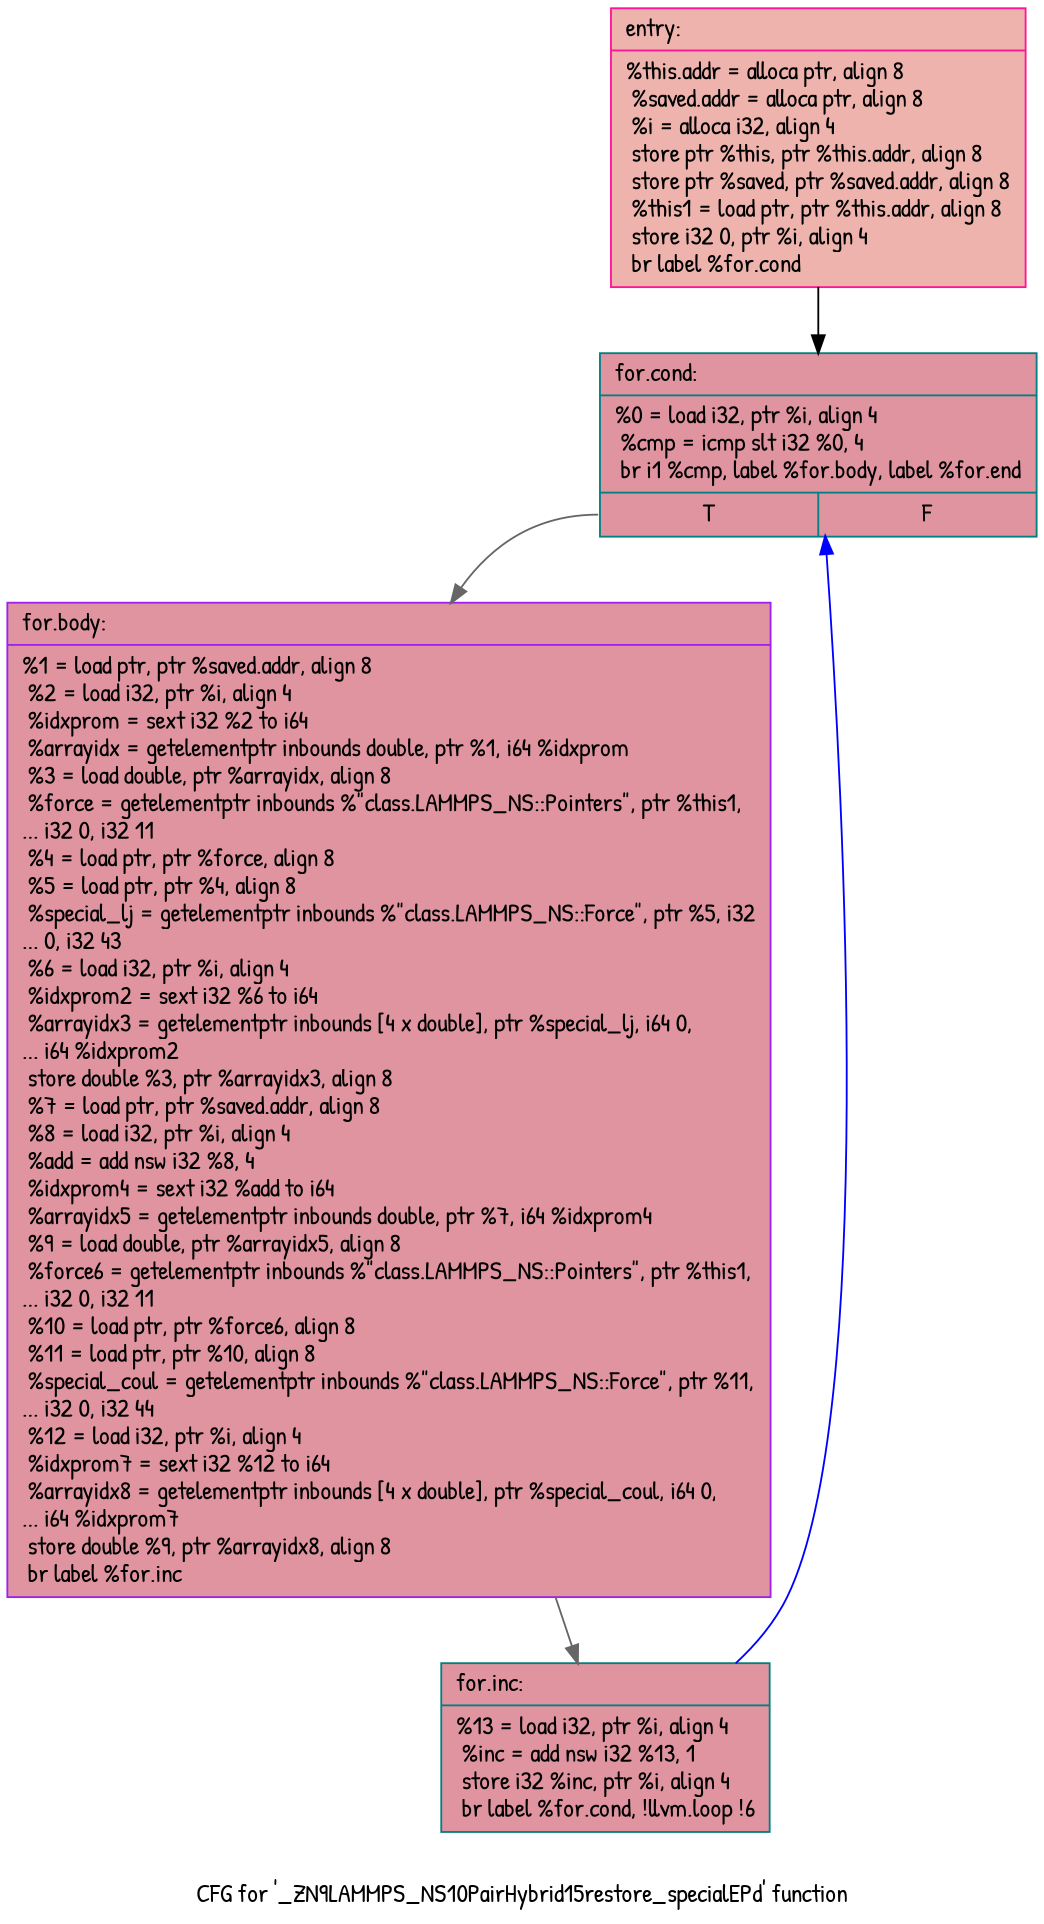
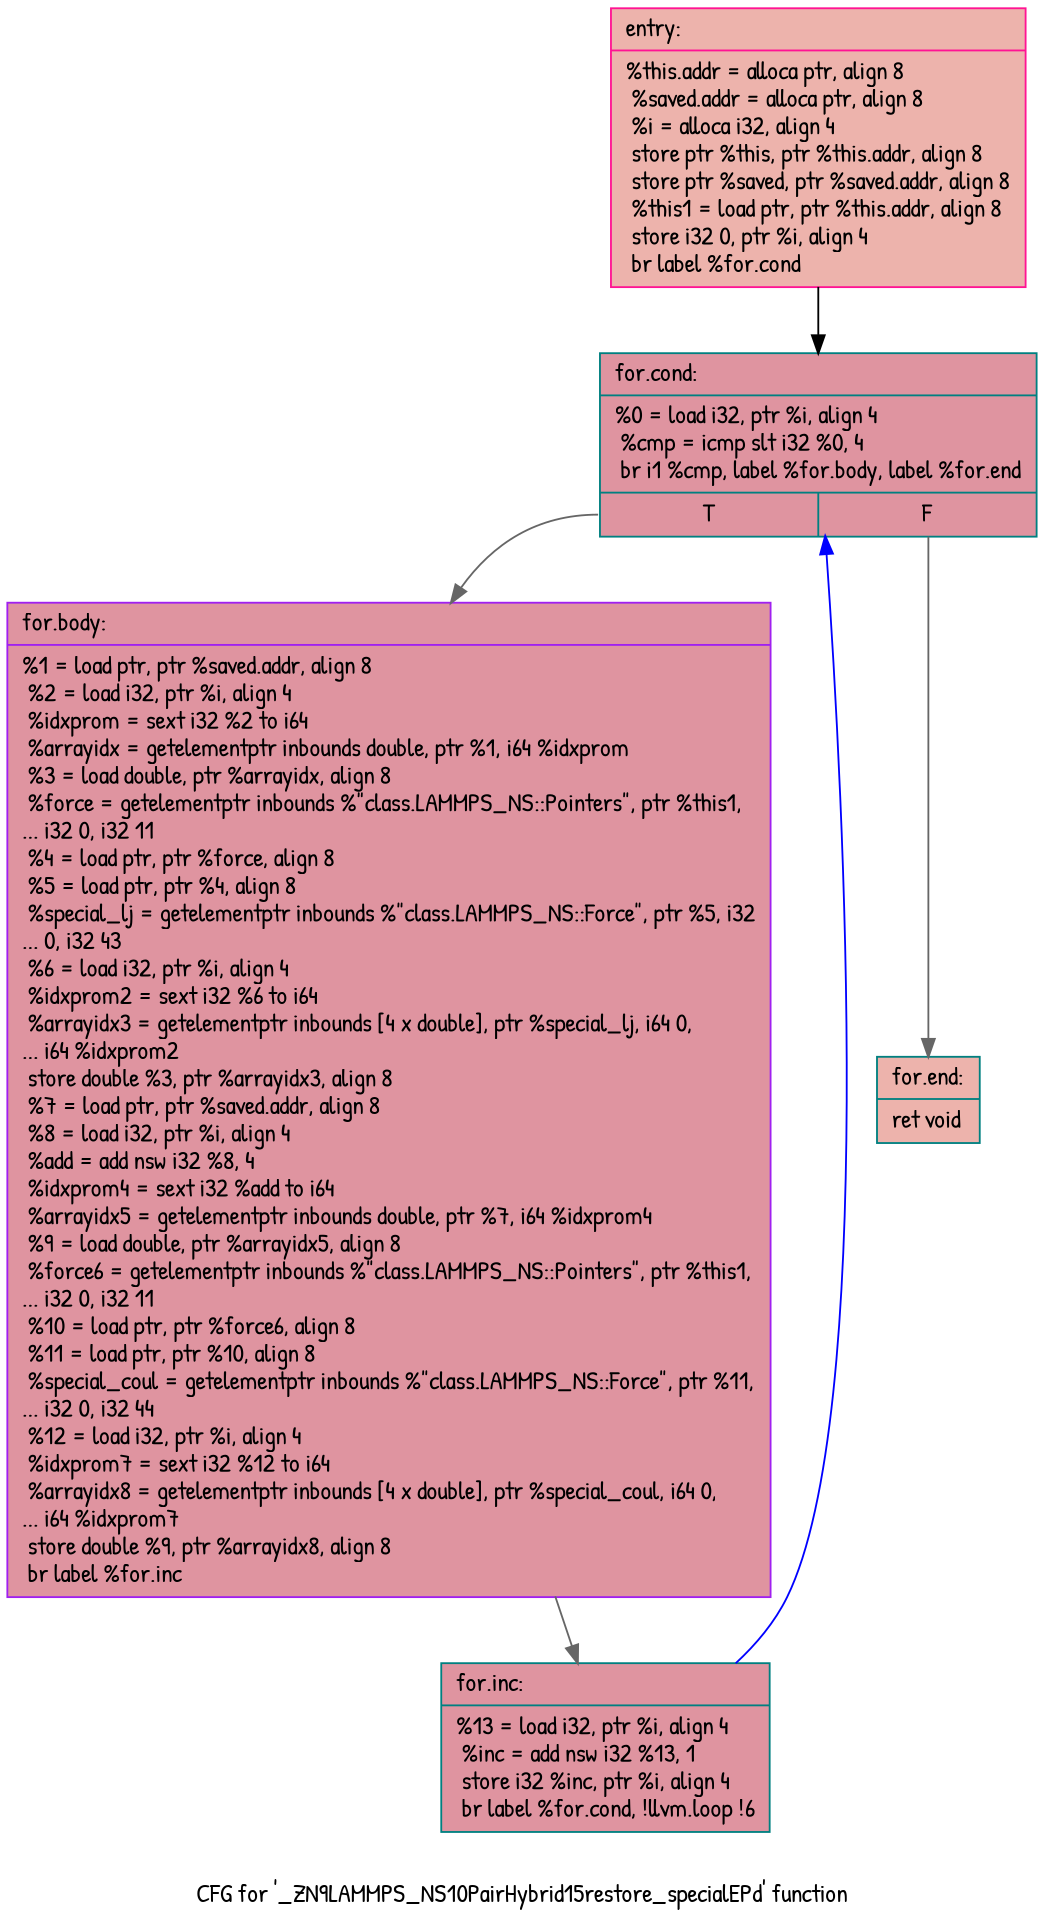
none -> (928, 1100)
